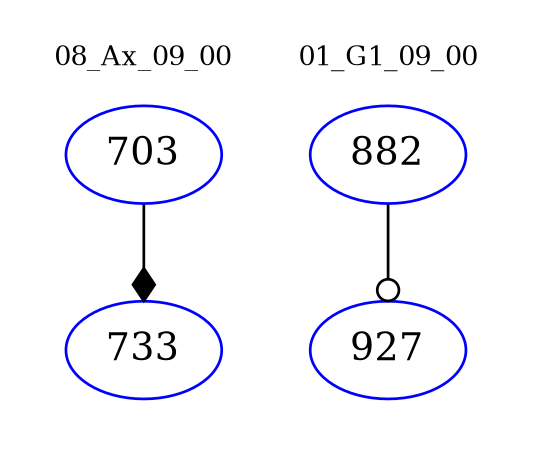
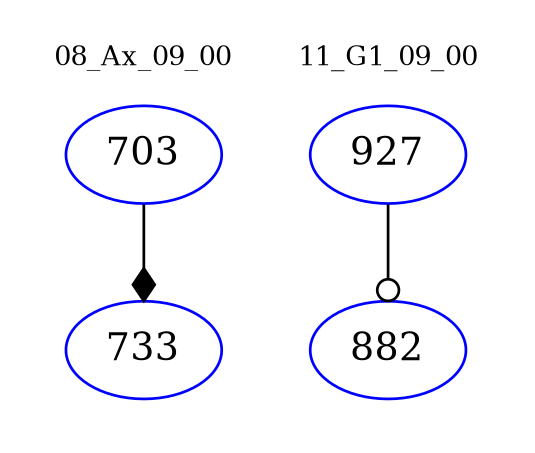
(389, 58) -> (389, 58)
(388, 242) -> (388, 242)
